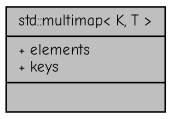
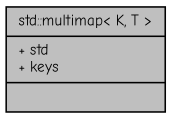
(55, 50) -> (34, 50)
